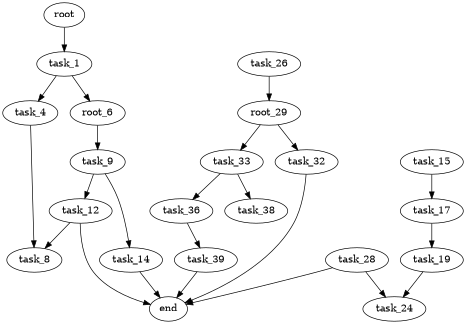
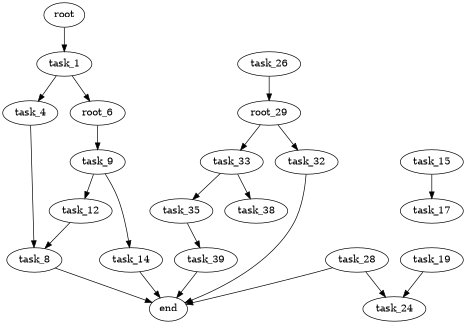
(181, 211) -> (181, 211)
(432, 232) -> none
(96, 275) -> (100, 284)
